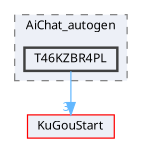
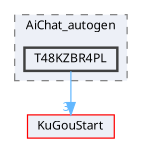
(71, 59) -> (71, 59)
